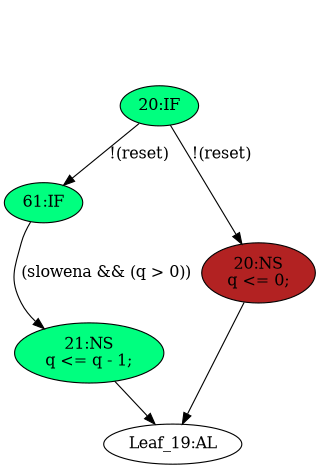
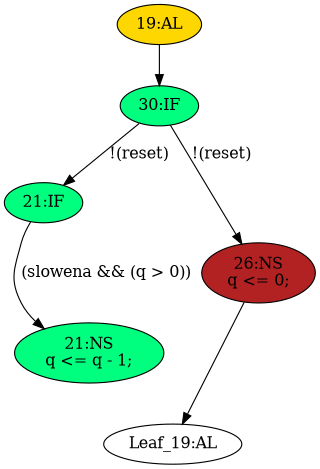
none -> (159, 25)
(159, 106) -> (159, 106)
(44, 203) -> (44, 203)
(259, 273) -> (259, 273)
(131, 399) -> none
